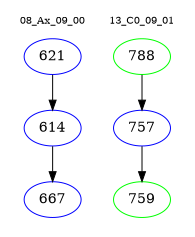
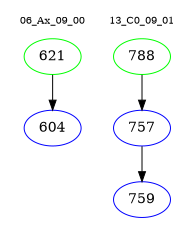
(53, 21) -> (53, 21)
(53, 57) -> (53, 57)
(53, 128) -> (53, 128)
(53, 200) -> none
(142, 200) -> (142, 200)
